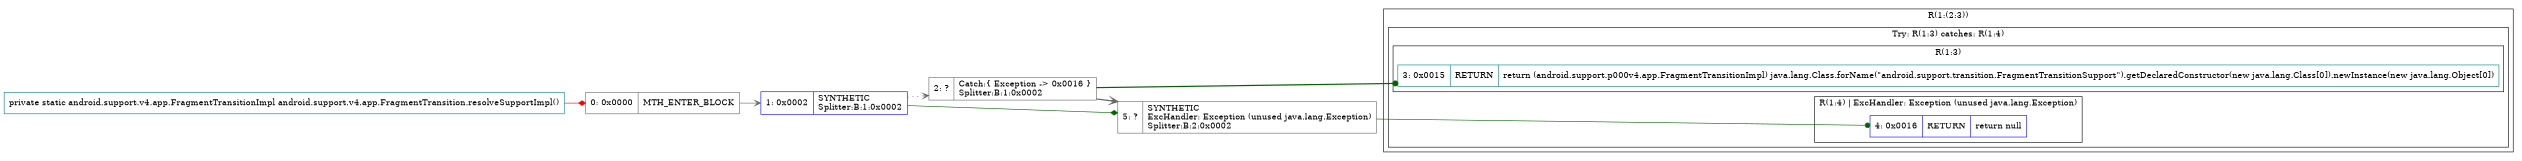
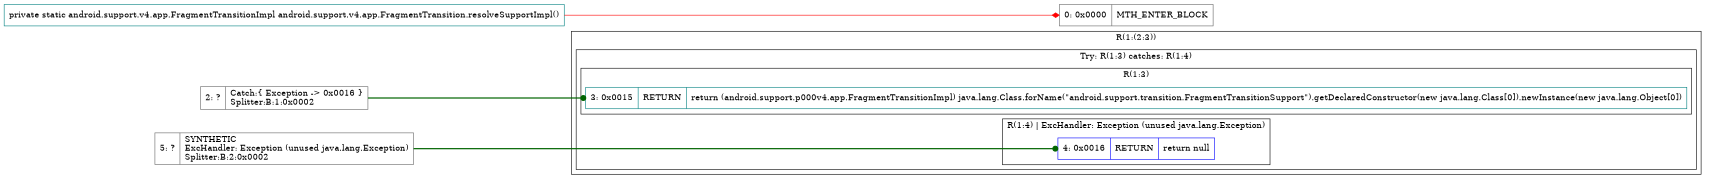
(1104, 100) -> none
(834, 103) -> none
(1621, 122) -> (733, 149)
